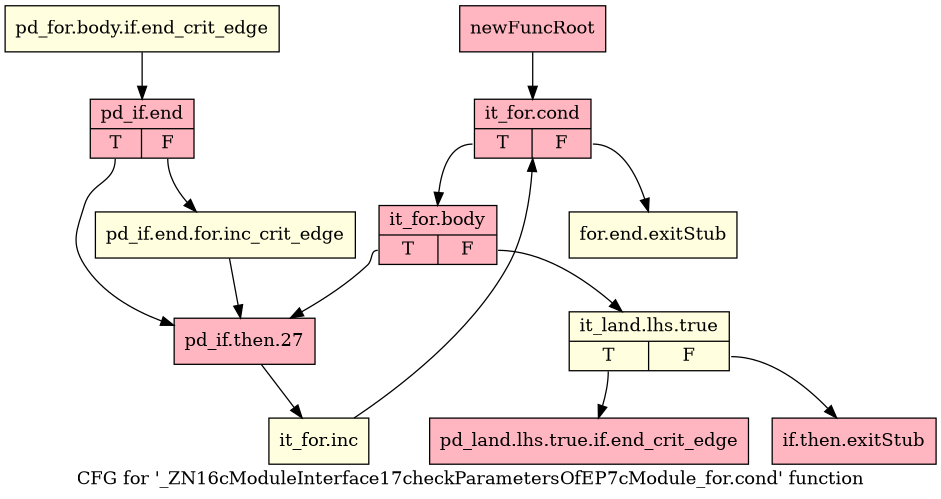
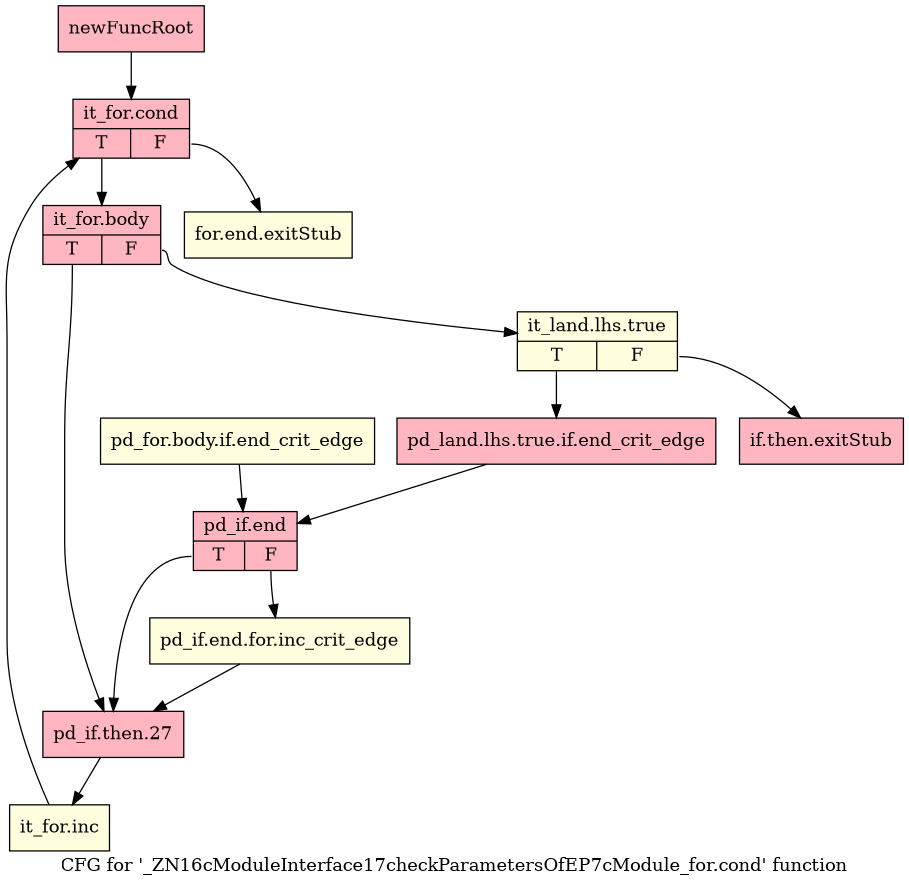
none -> (398, 492)
